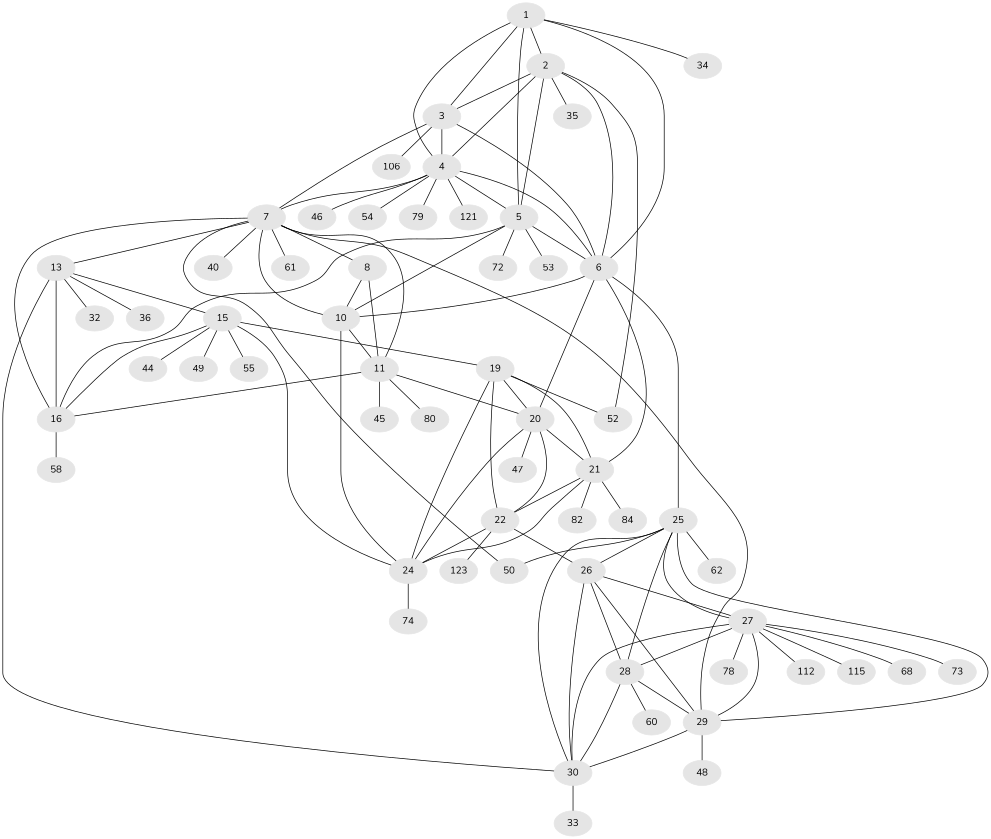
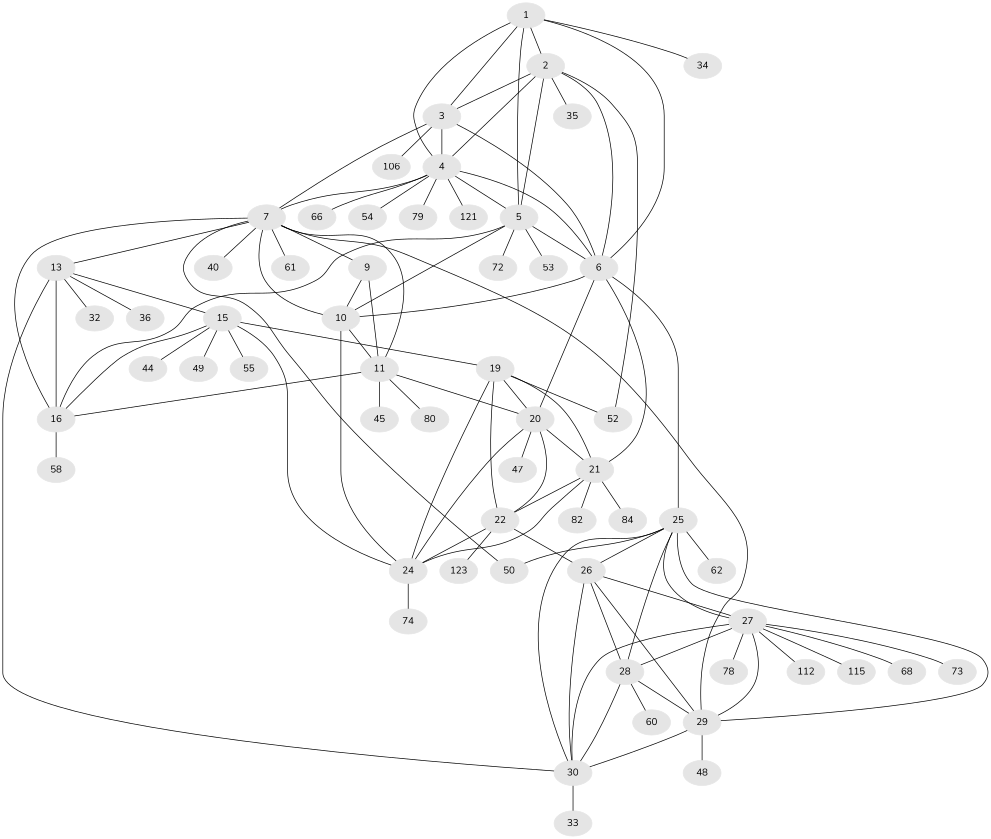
(317, 217) -> (317, 217)
(368, 268) -> (368, 268)
